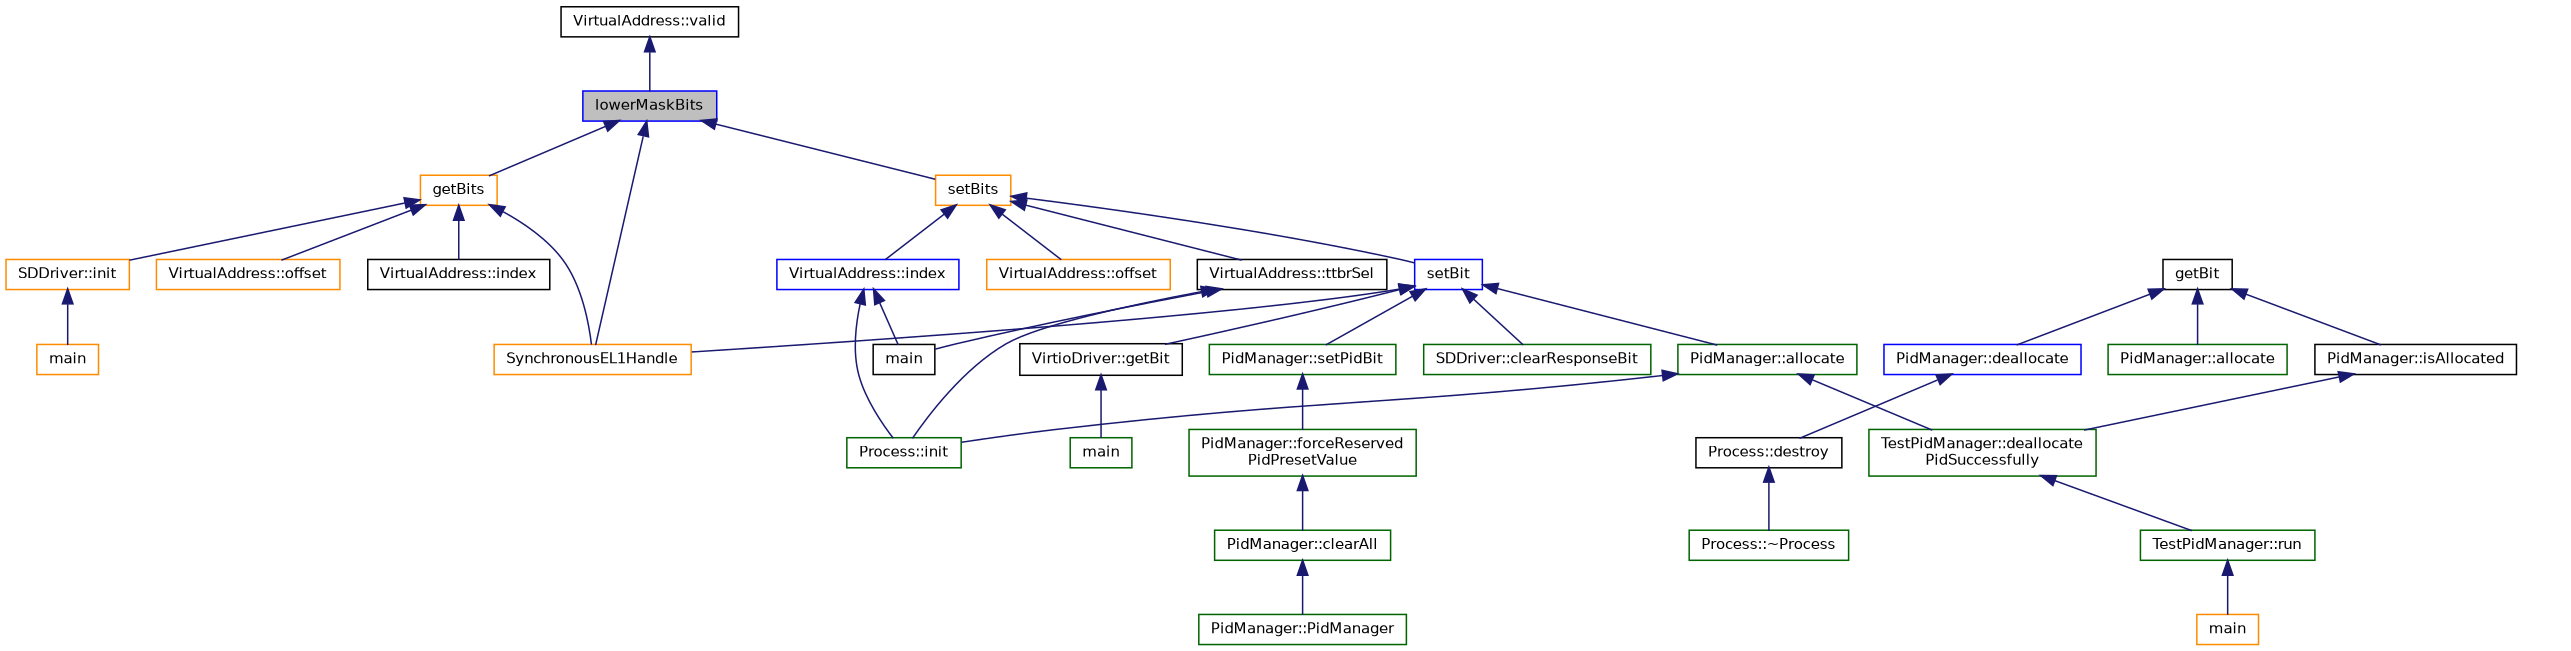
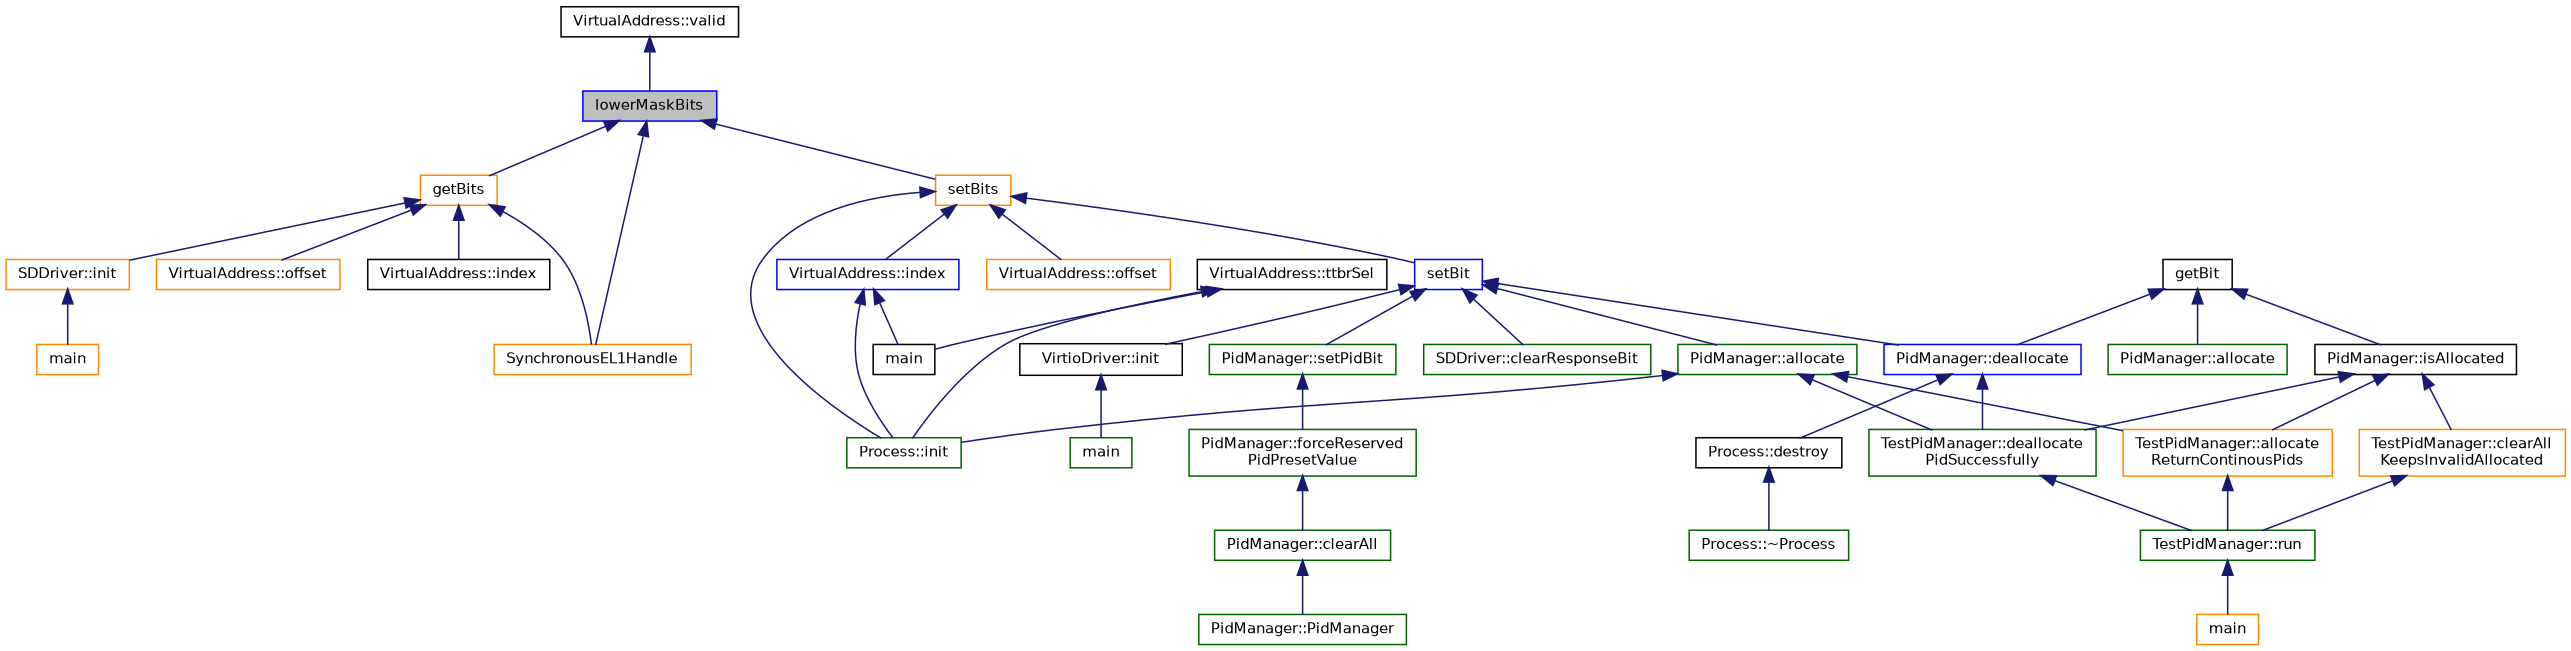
(1134, 233) -> (752, 288)
(1117, 321) -> (1698, 314)
(1101, 359) -> (1101, 359)
none -> (1982, 413)
none -> (2228, 453)
none -> (2462, 453)
